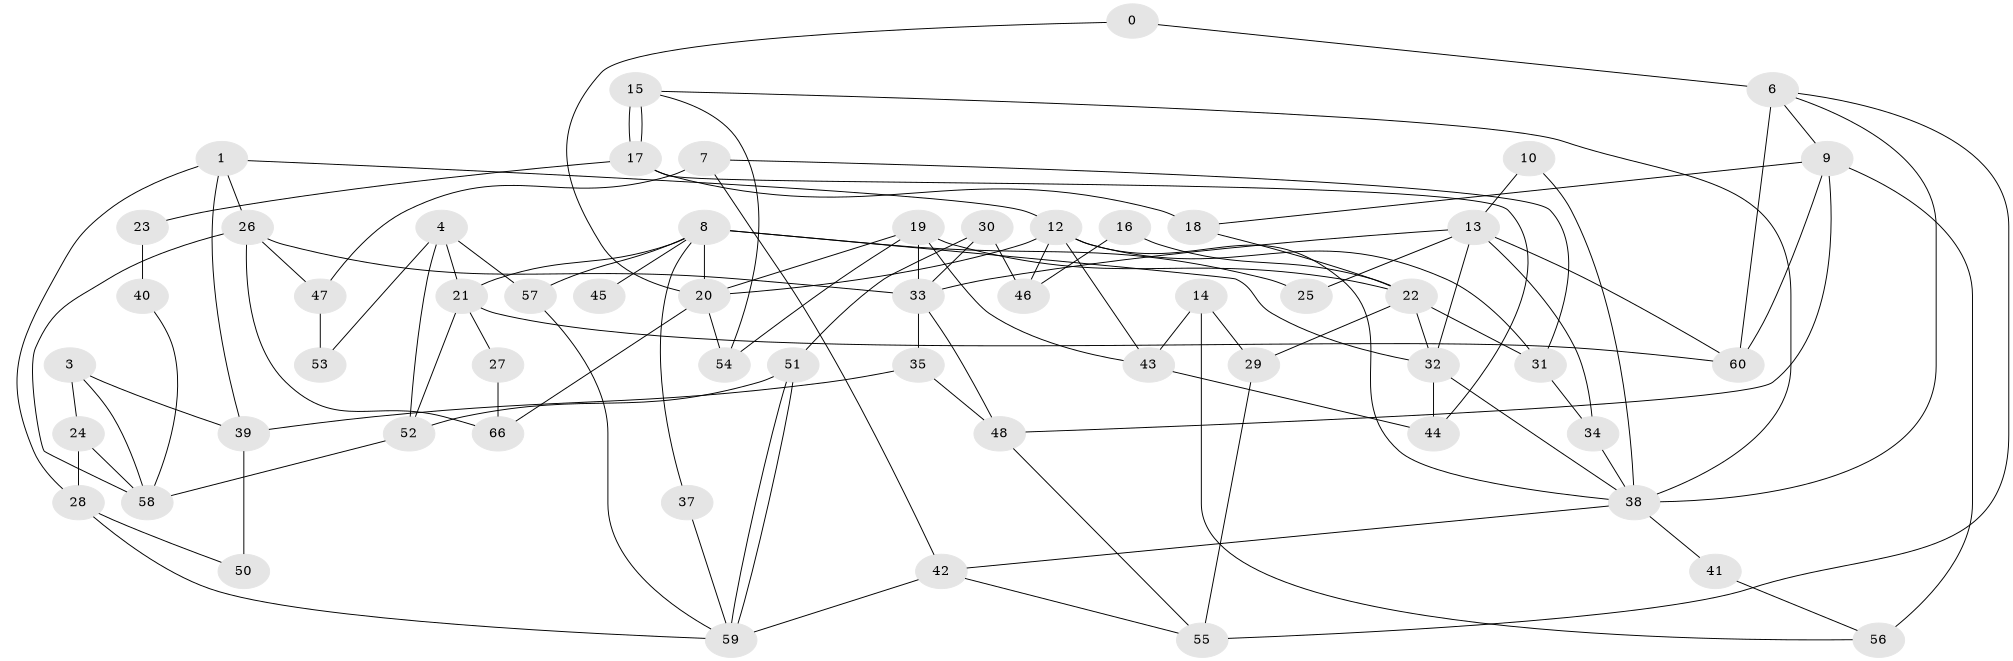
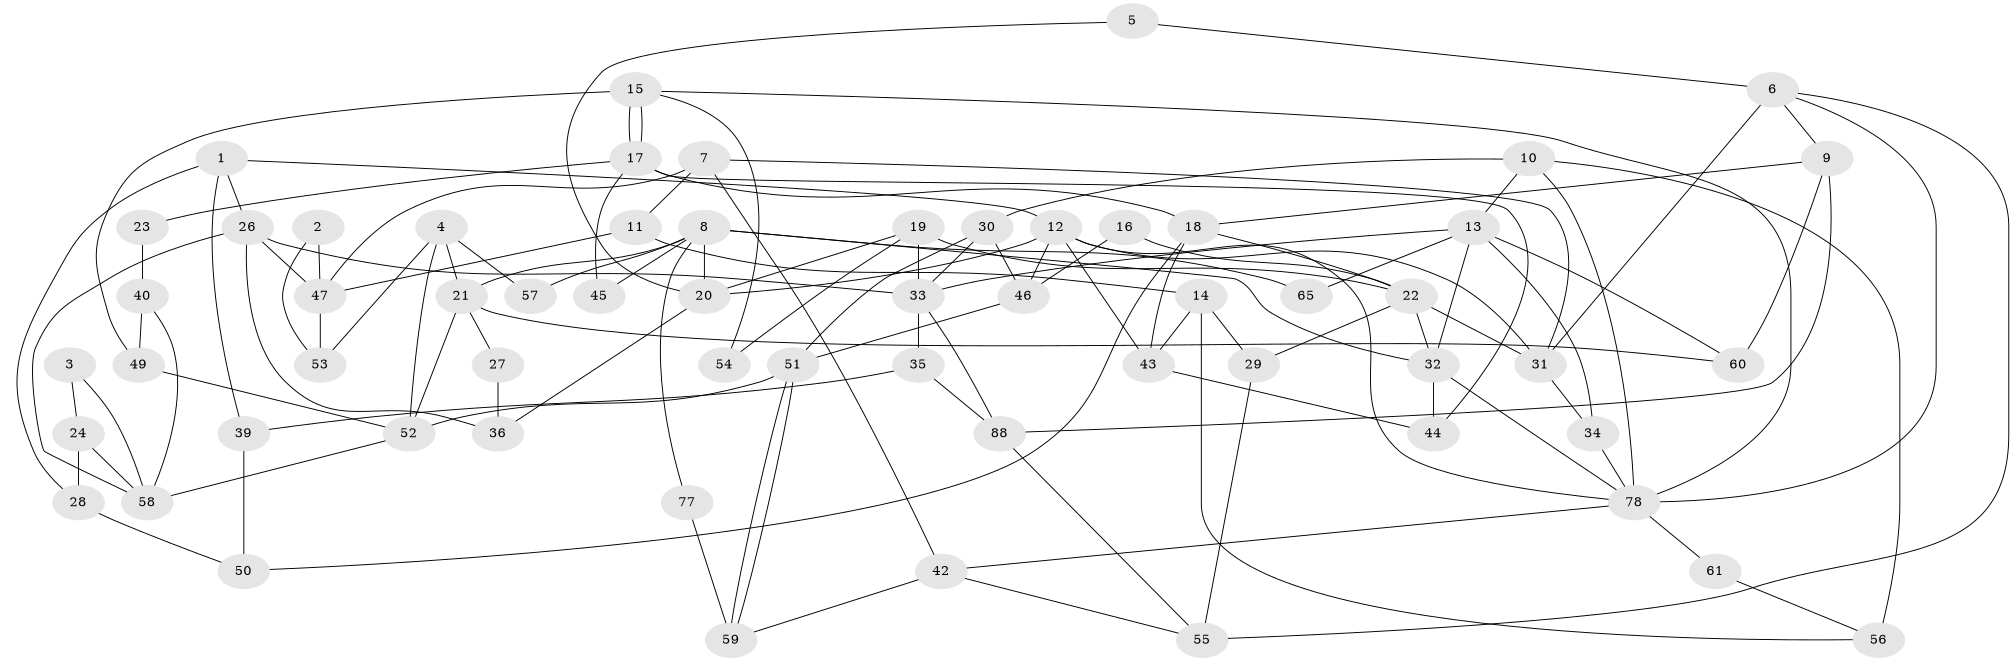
(1133, 21) -> (1133, 21)
none -> (1253, 170)
none -> (598, 223)
none -> (318, 227)
none -> (636, 227)
(1756, 227) -> (1657, 227)
(1306, 296) -> (1306, 296)
(1011, 326) -> (1161, 297)
(714, 331) -> none
none -> (908, 331)
none -> (139, 365)
(1972, 381) -> (1870, 284)
(155, 402) -> none
(498, 434) -> (498, 434)
(1000, 434) -> (1000, 434)
(608, 483) -> none
(687, 503) -> (687, 503)
(1634, 503) -> (1634, 503)
none -> (785, 522)
(1715, 571) -> (1715, 571)
(388, 618) -> none
